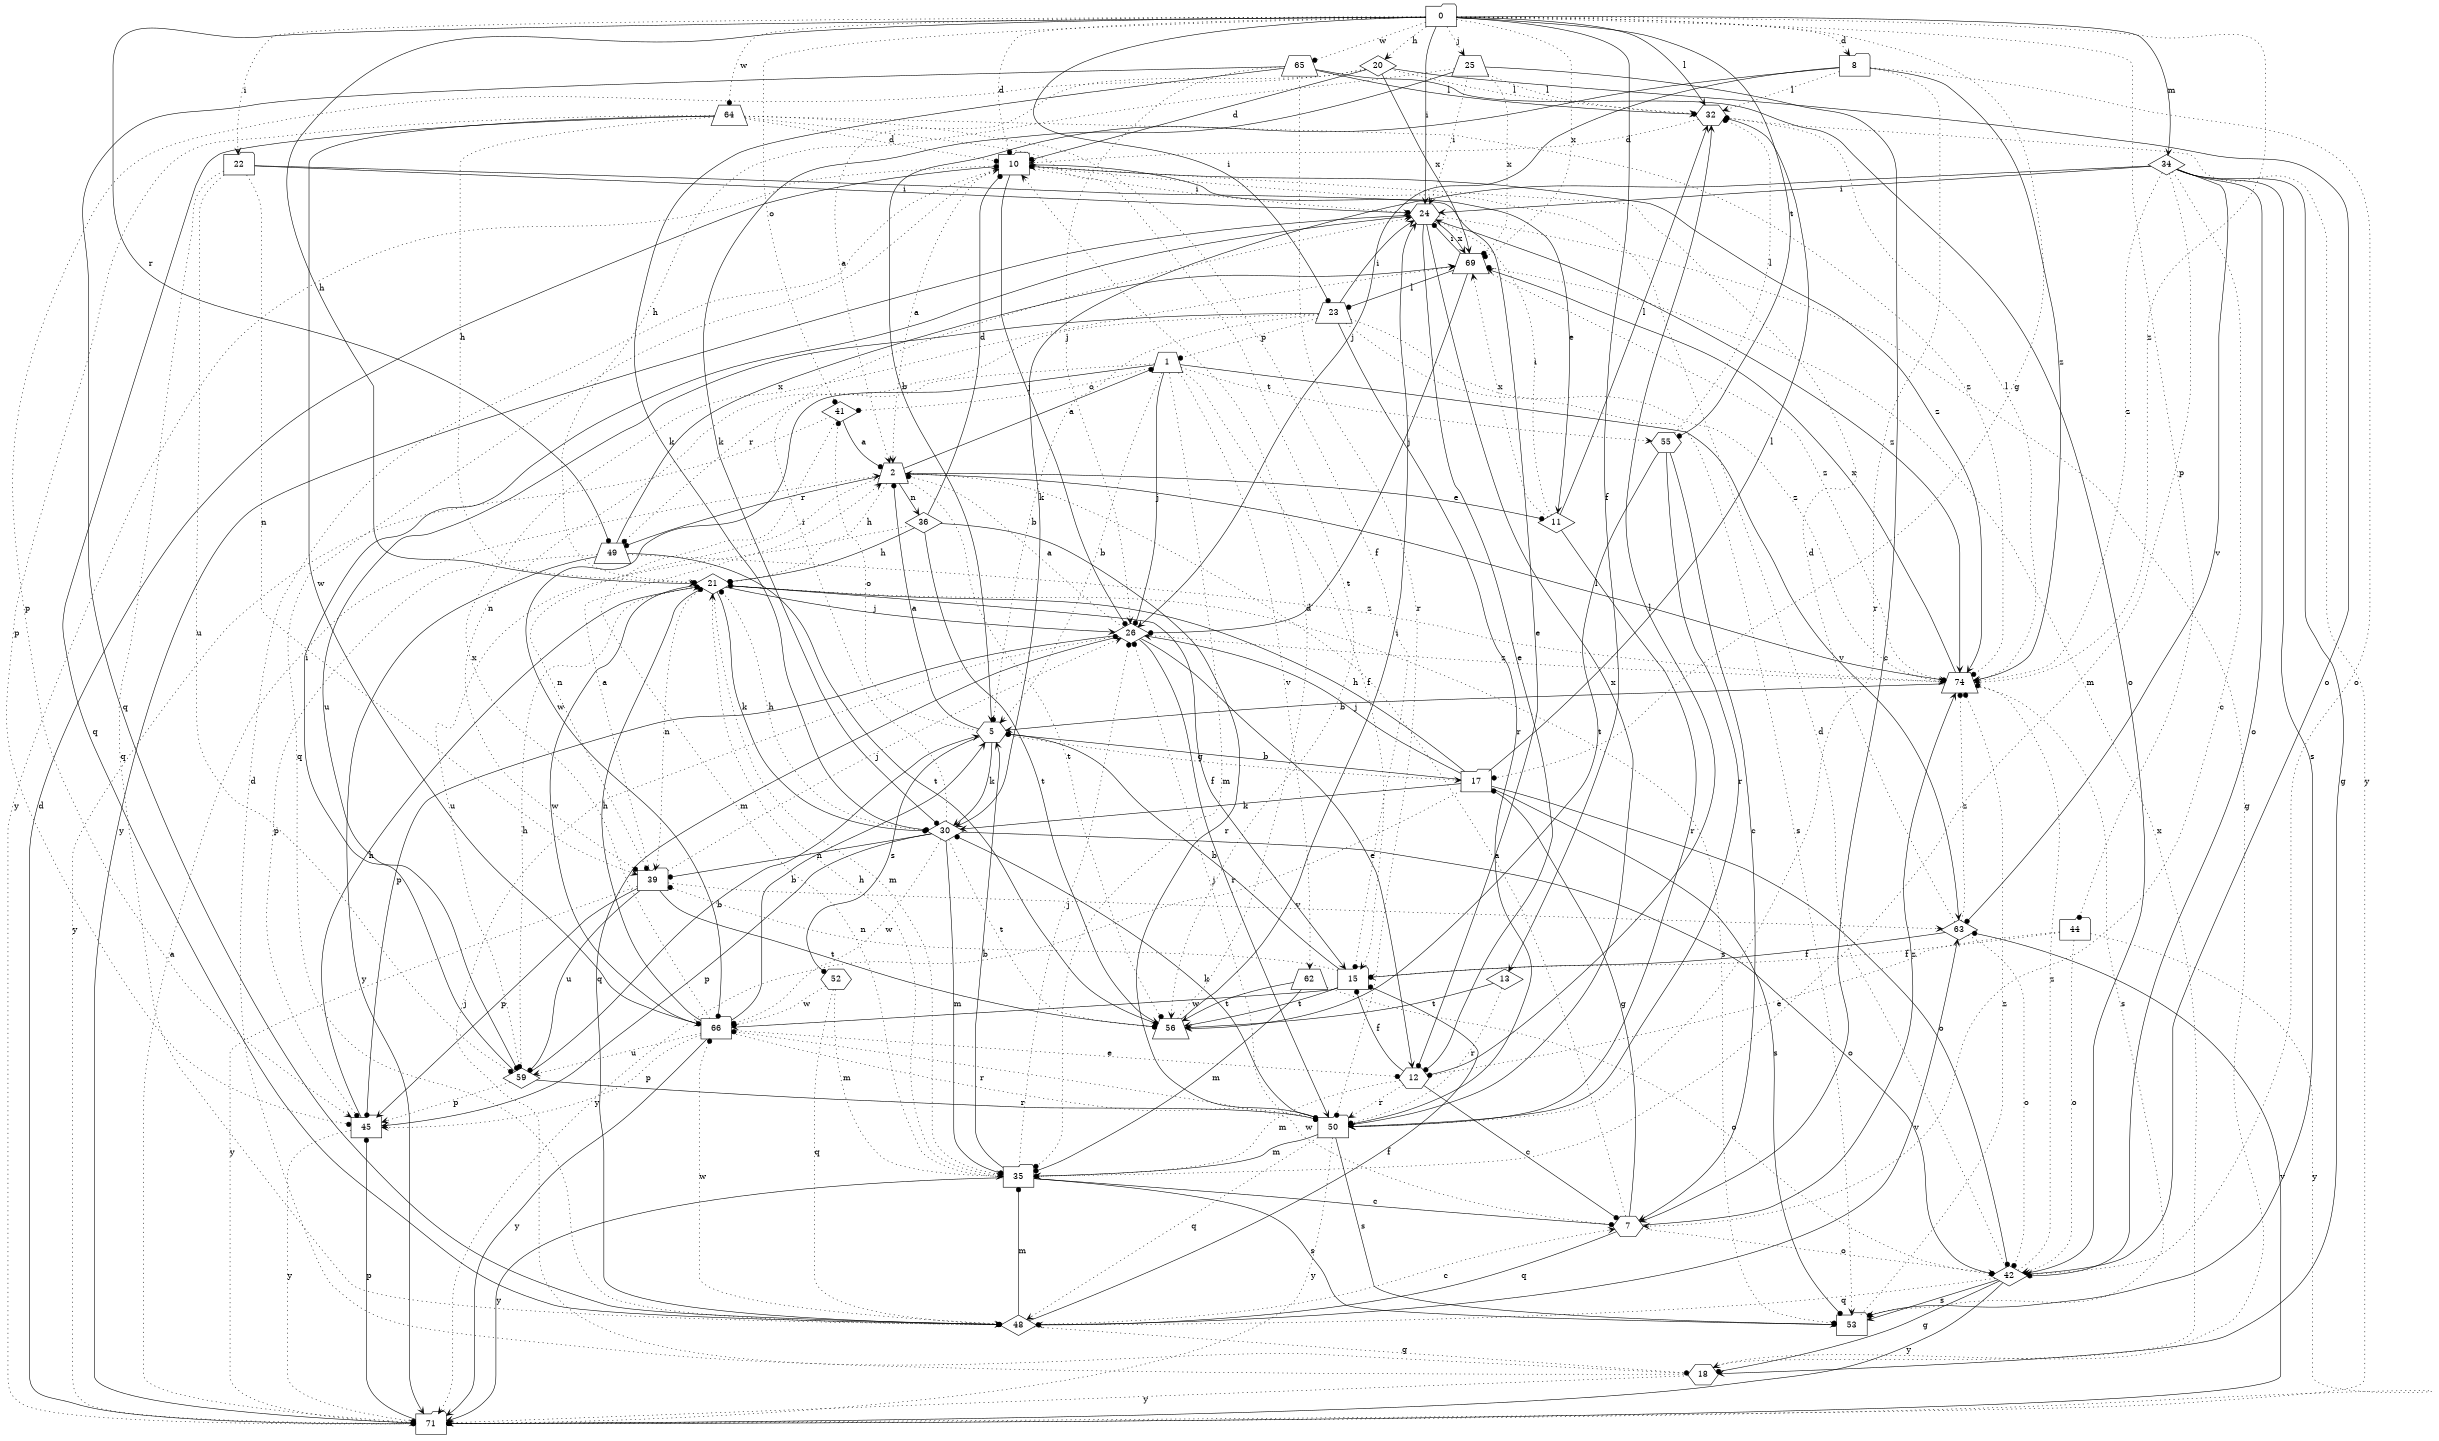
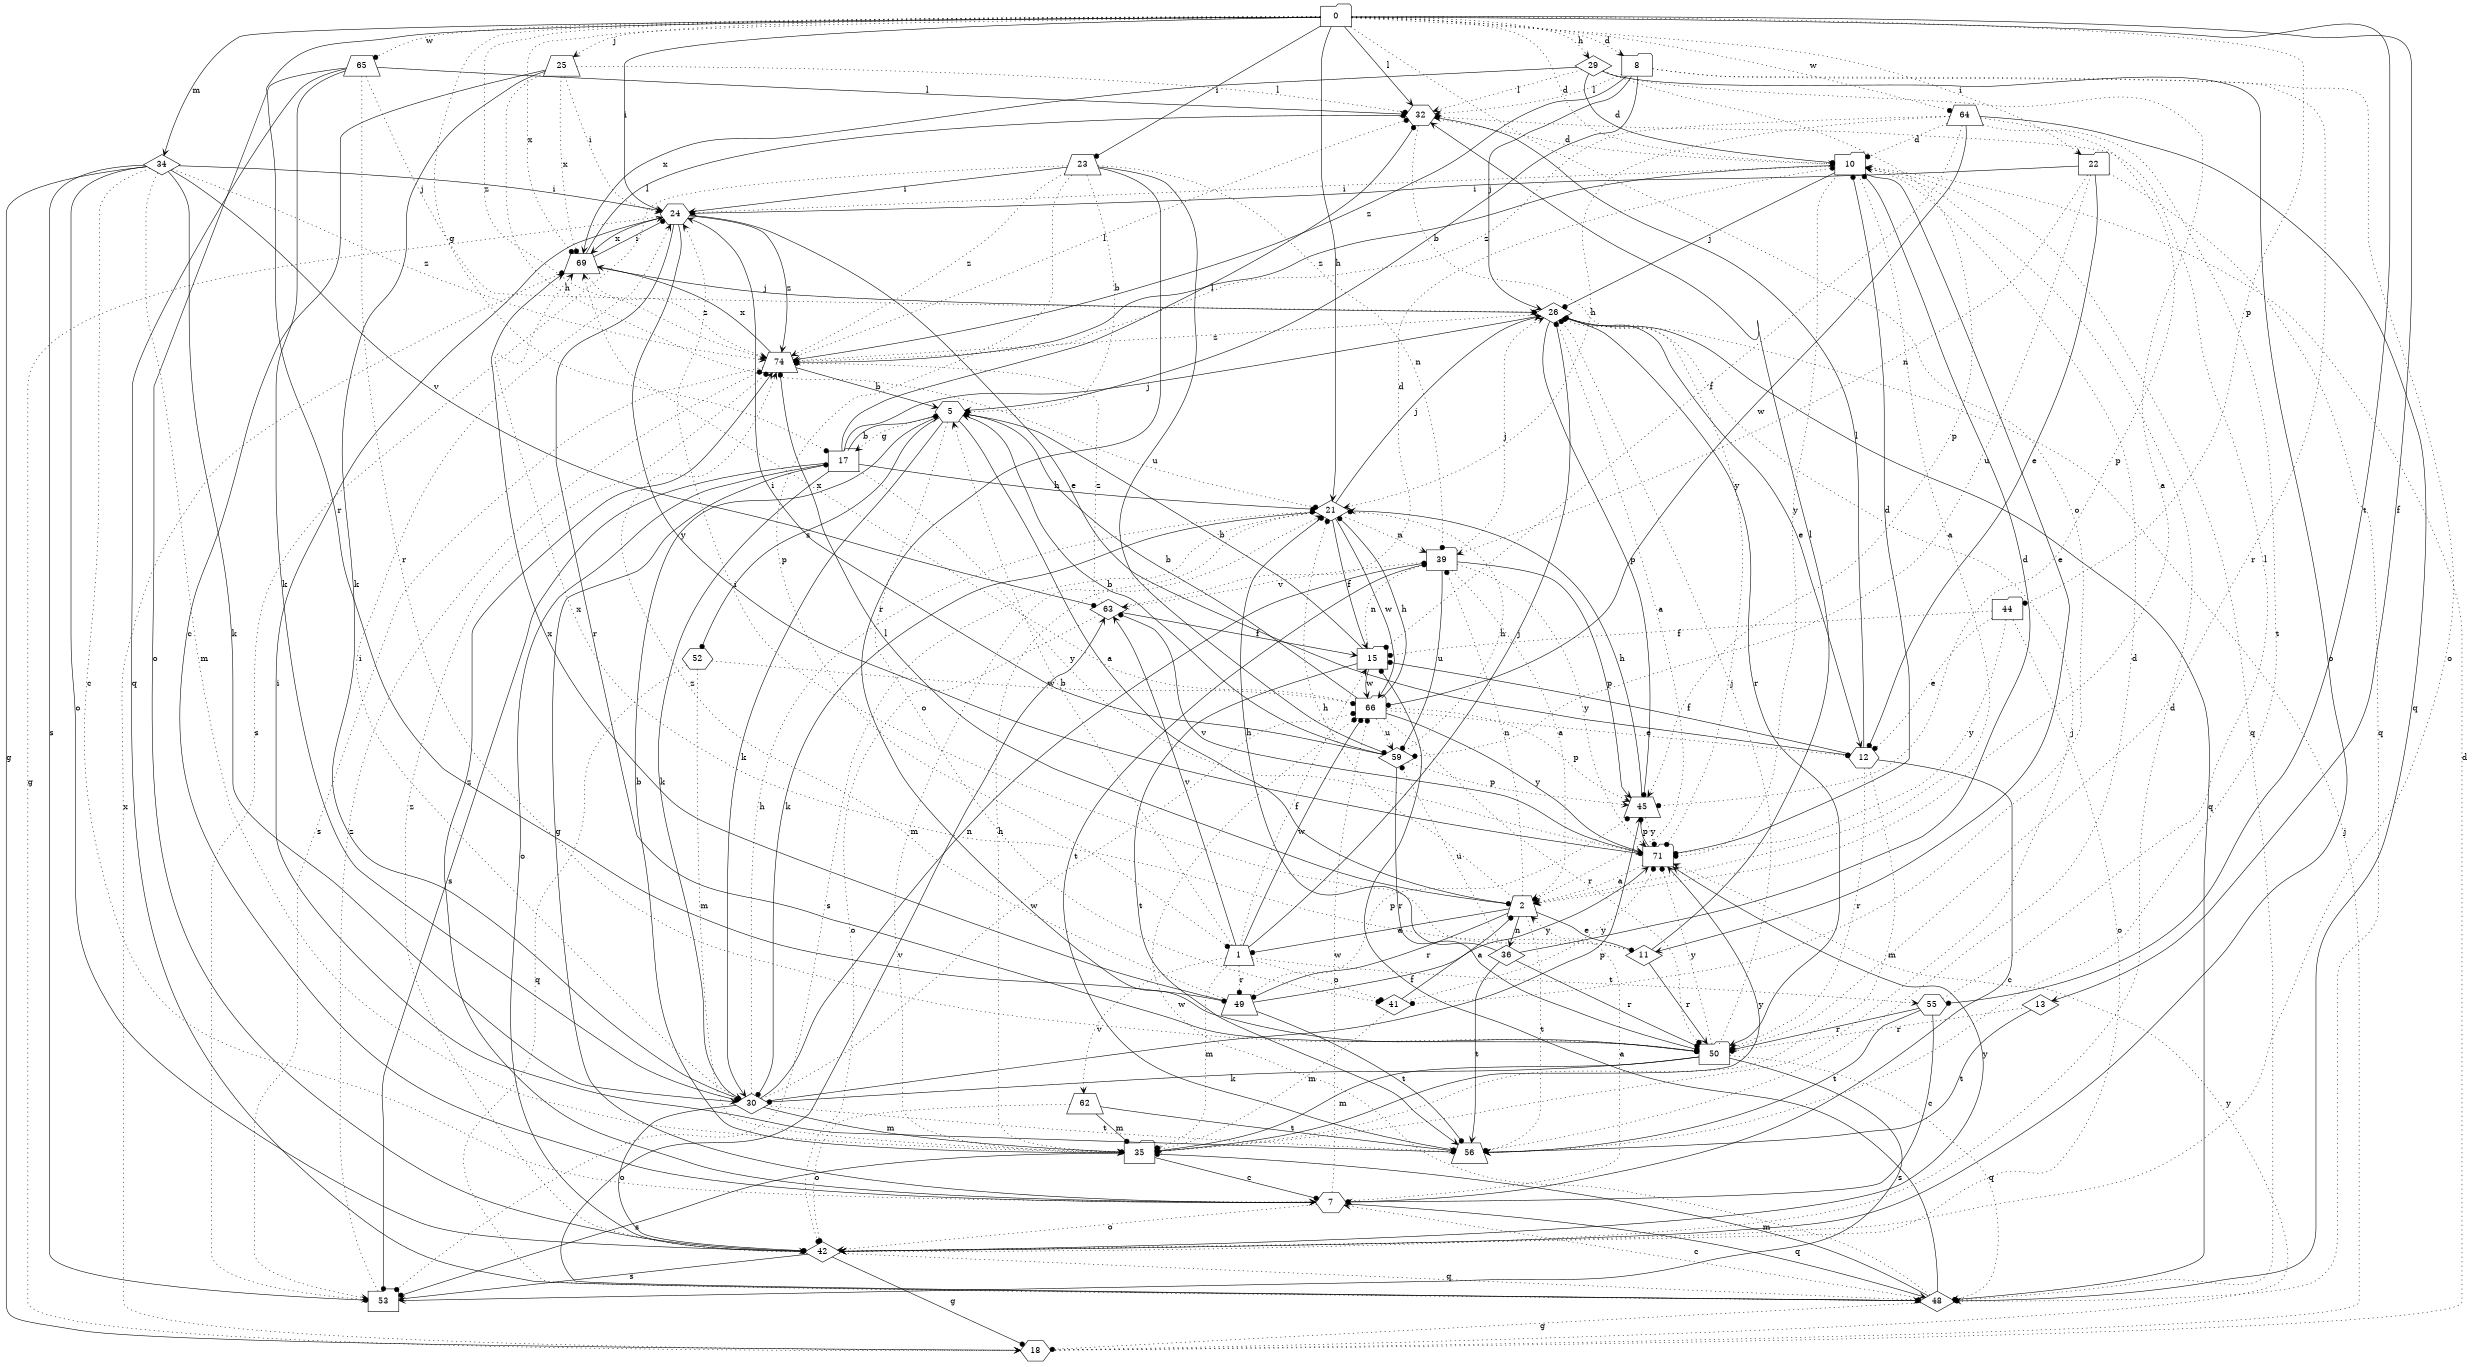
(1378, 66) -> (1593, 66)
(1405, 287) -> (974, 128)
(1614, 683) -> (595, 634)
(366, 1128) -> (1642, 807)
